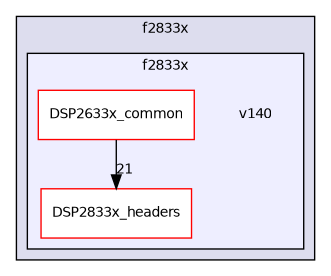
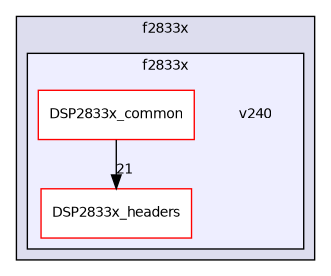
(116, 115) -> (116, 115)
(256, 115) -> (256, 115)
